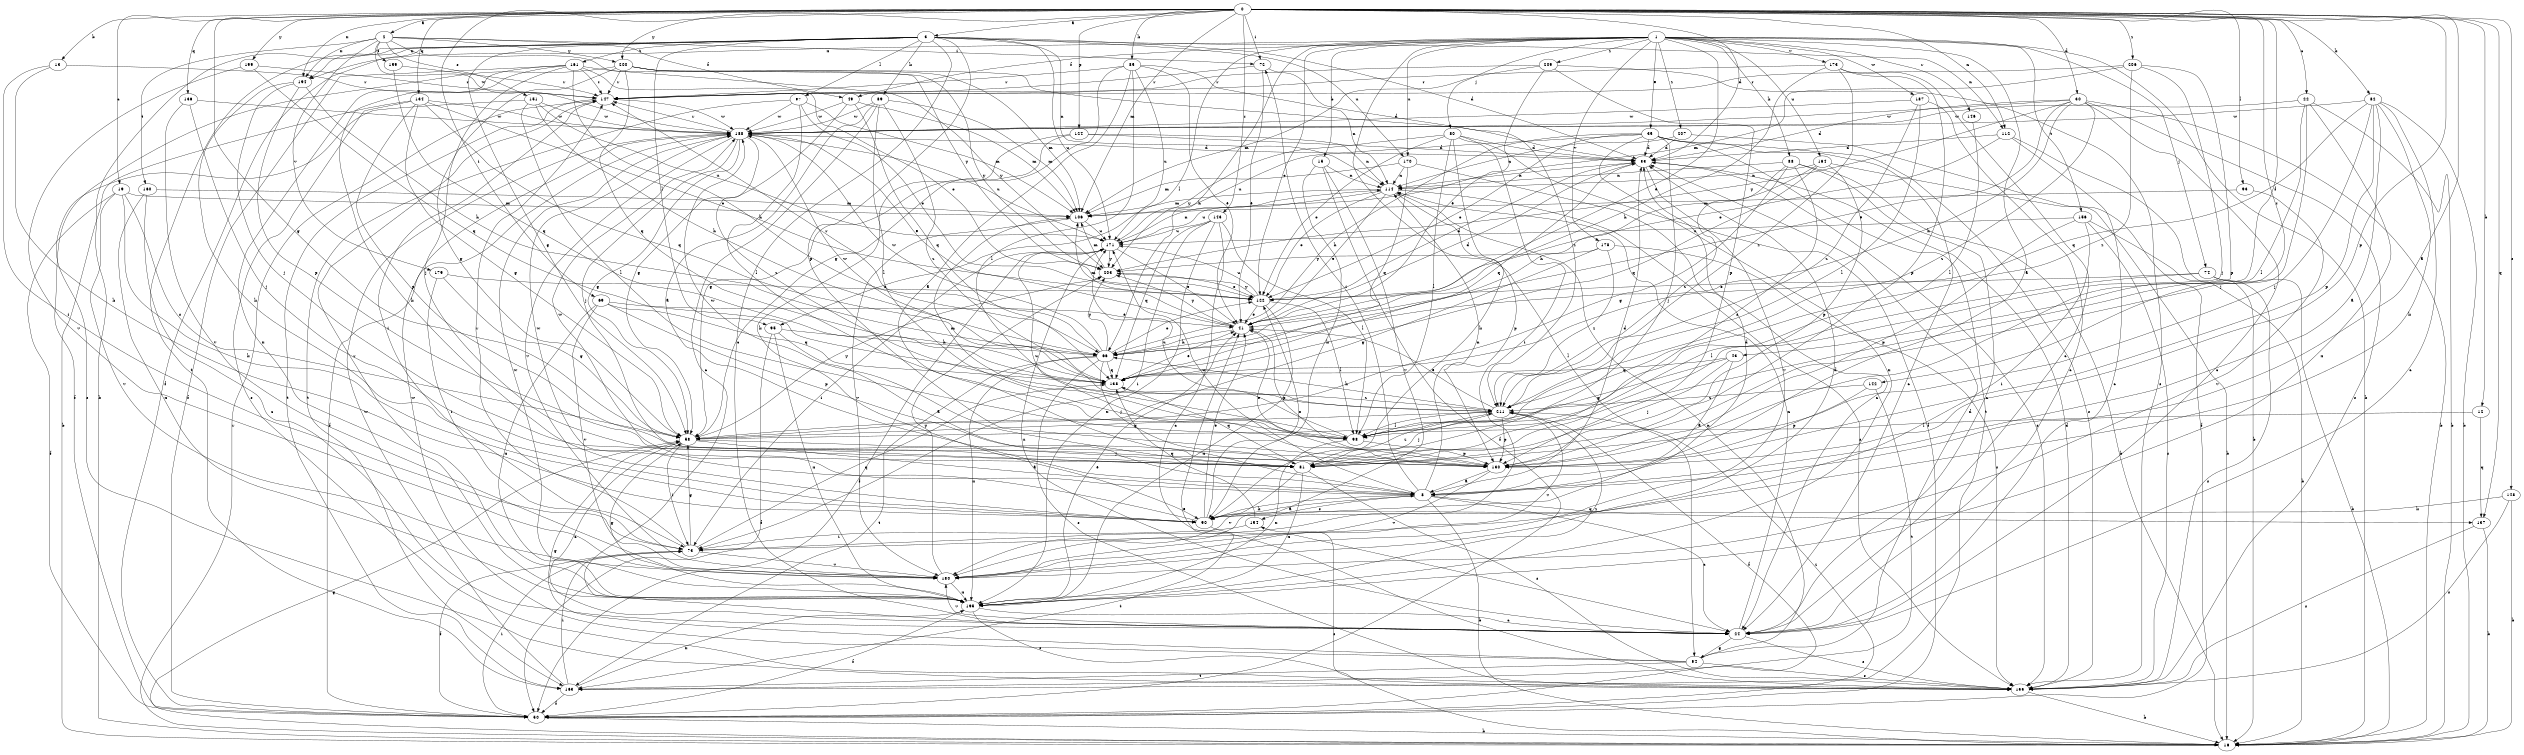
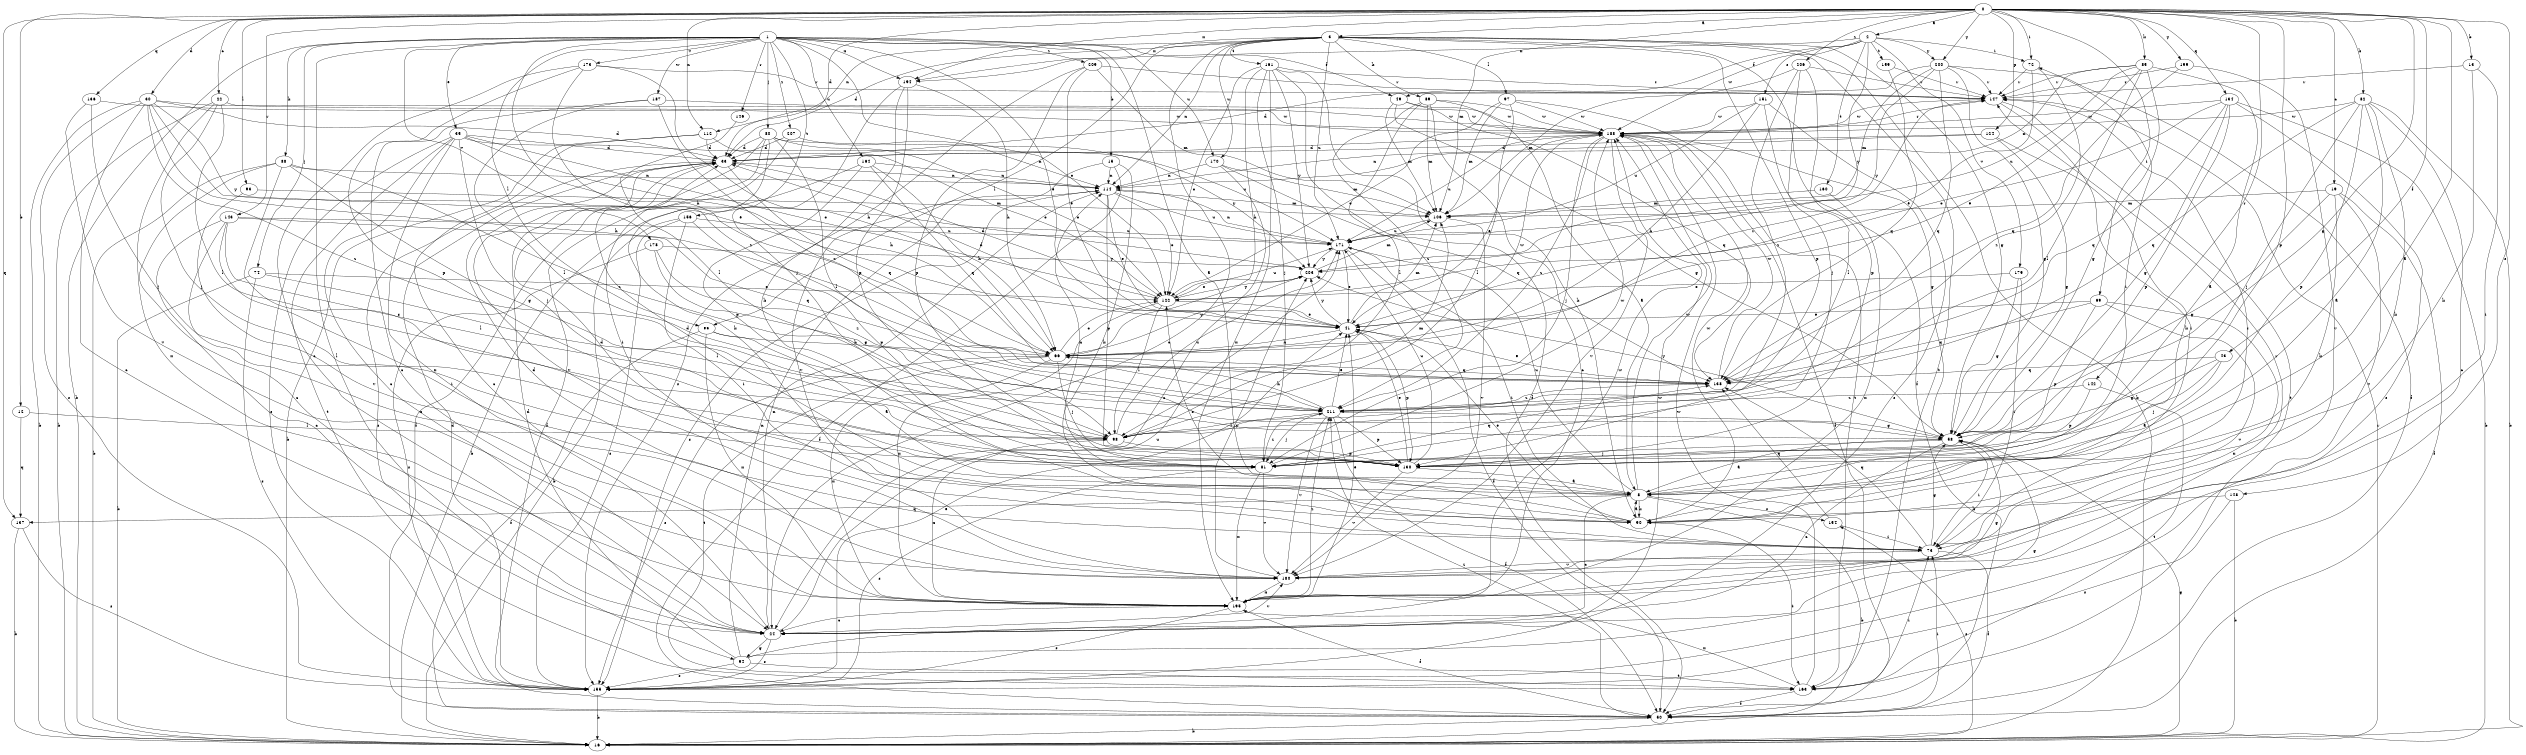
(180, 314) -> (2192, 314)
(823, 624) -> none
